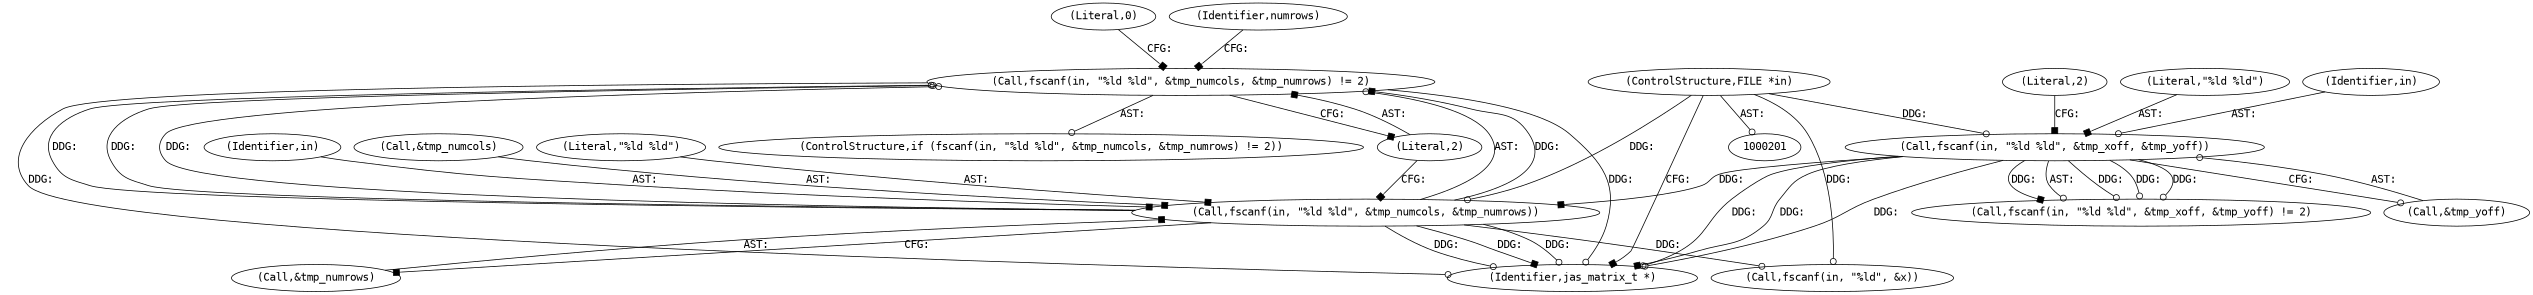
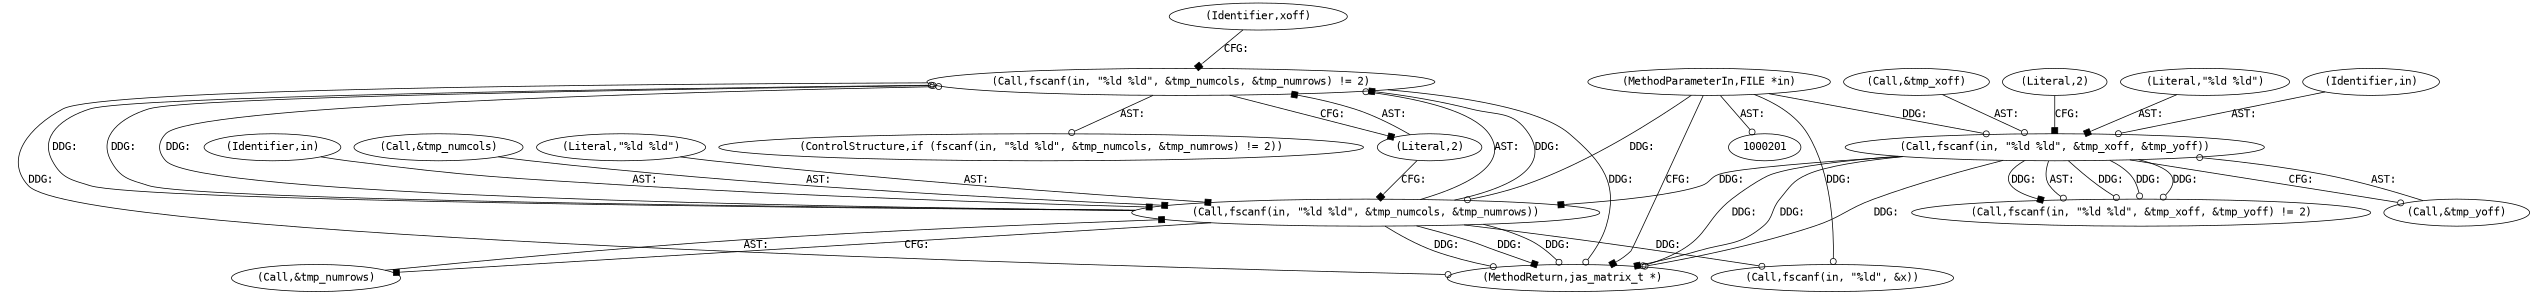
(1103, 17) -> none
(1258, 17) -> (1258, 17)
(1709, 82) -> (1709, 82)
none -> (1916, 82)
(1572, 278) -> (1572, 278)
